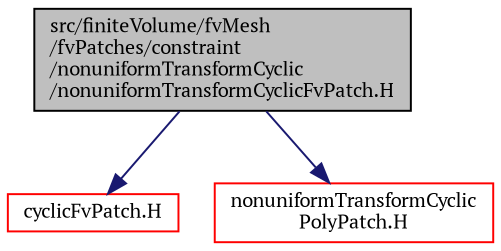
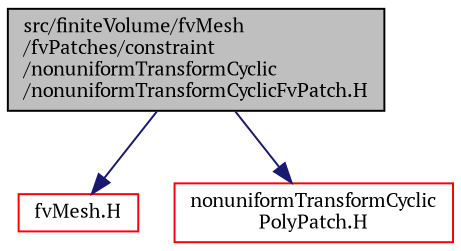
(93, 213) -> (78, 213)
